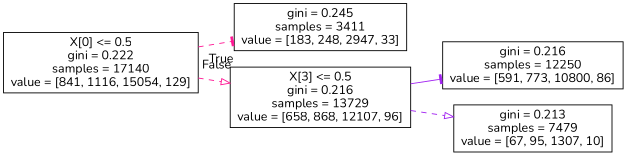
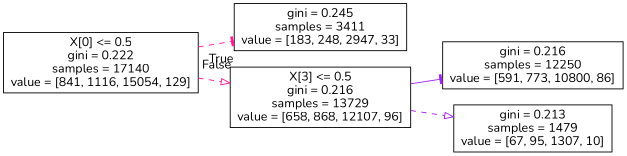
(533, 128) -> (533, 128)
